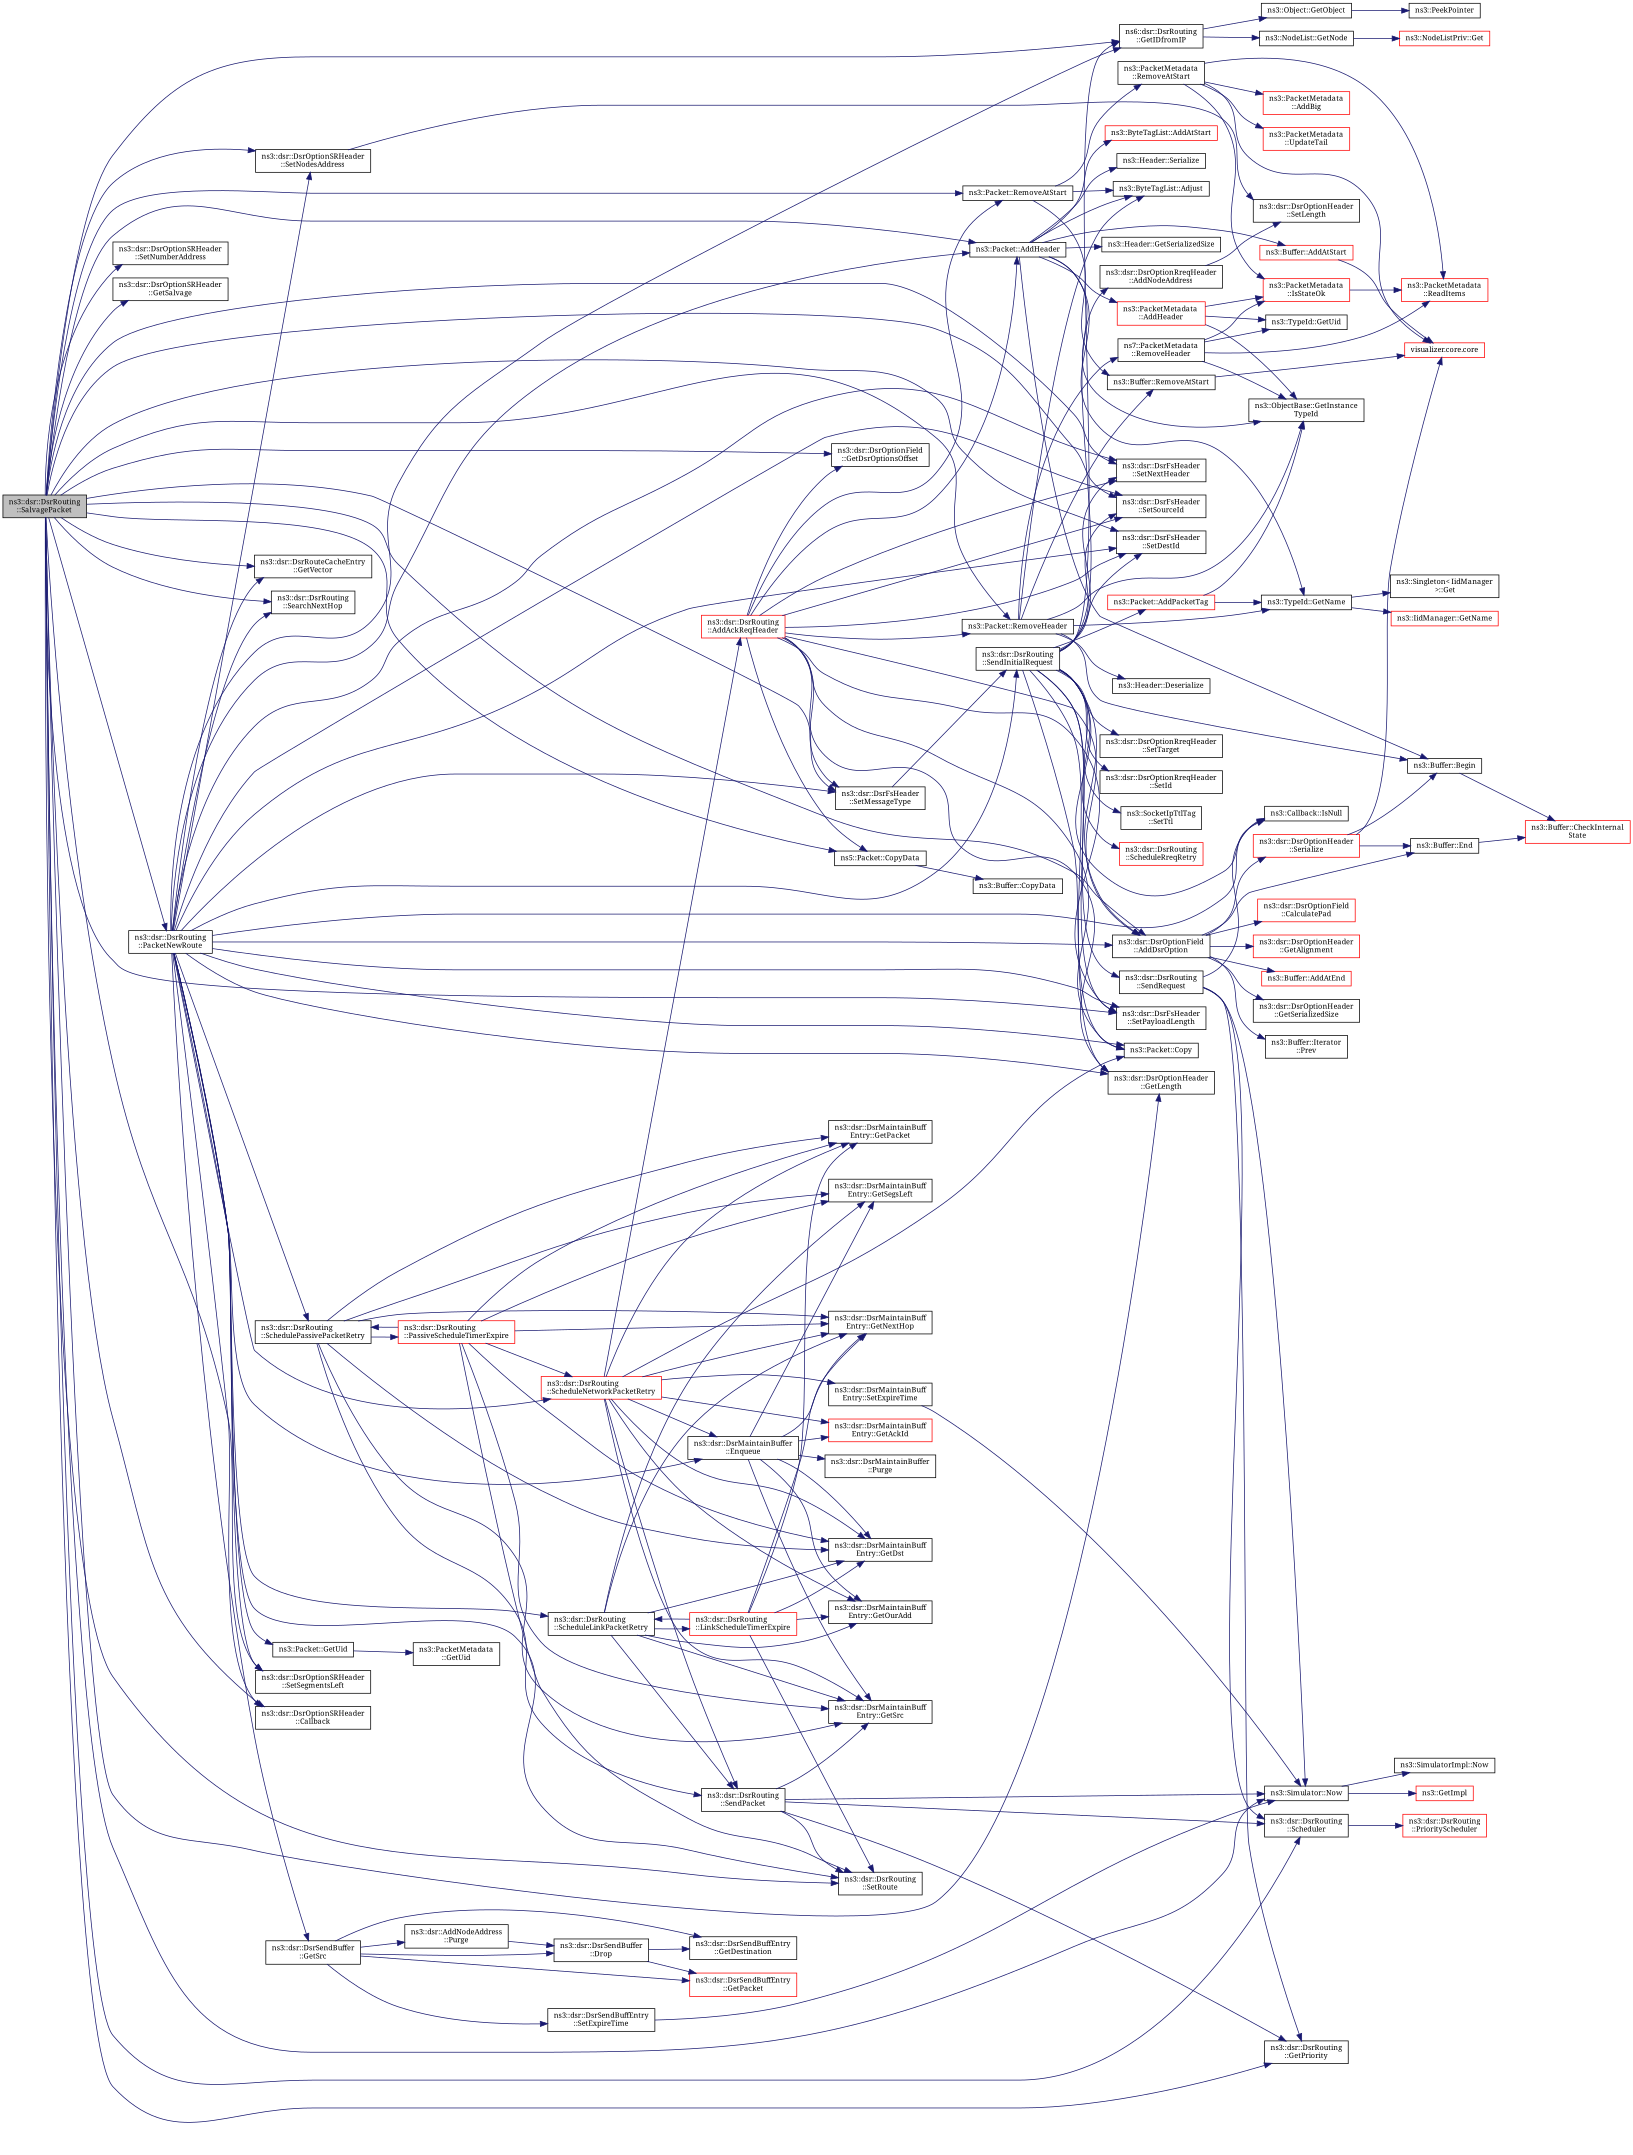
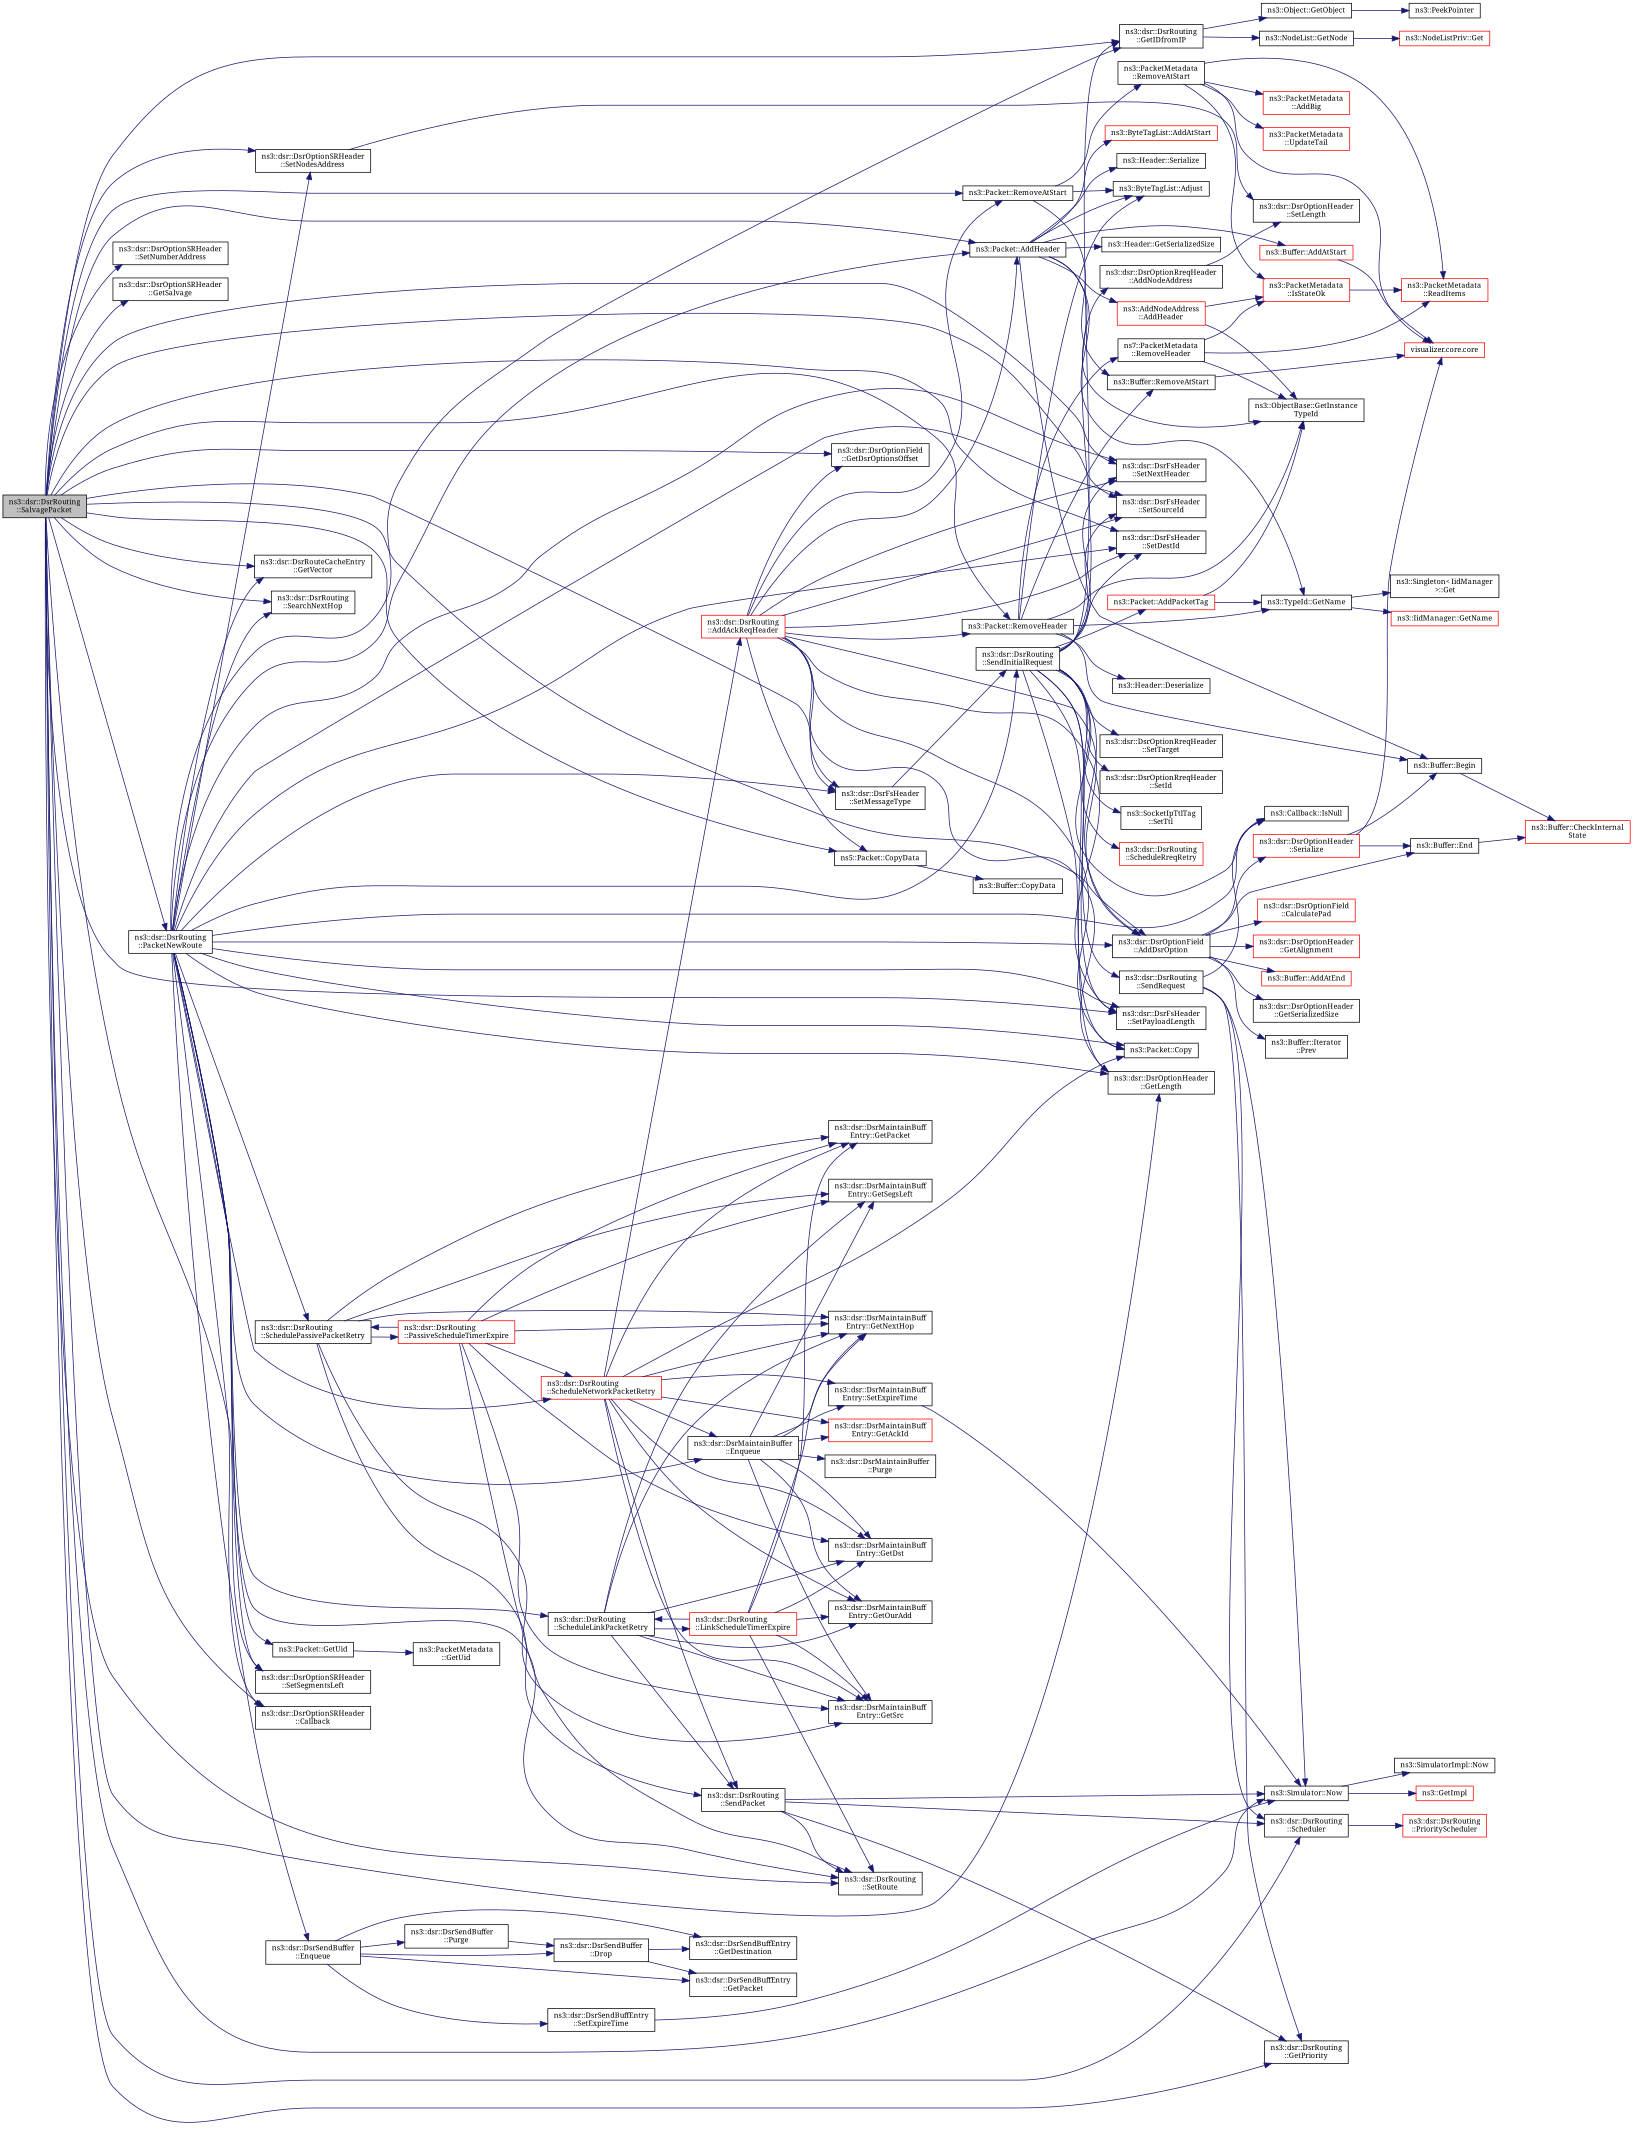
(1161, 36) -> (1161, 36)
(1161, 314) -> (1161, 314)
(1306, 322) -> none
none -> (818, 1416)
(554, 1497) -> none
(822, 1762) -> (822, 1662)
(456, 1936) -> (456, 1936)
(313, 1953) -> (313, 1953)
(743, 1985) -> (743, 1985)
